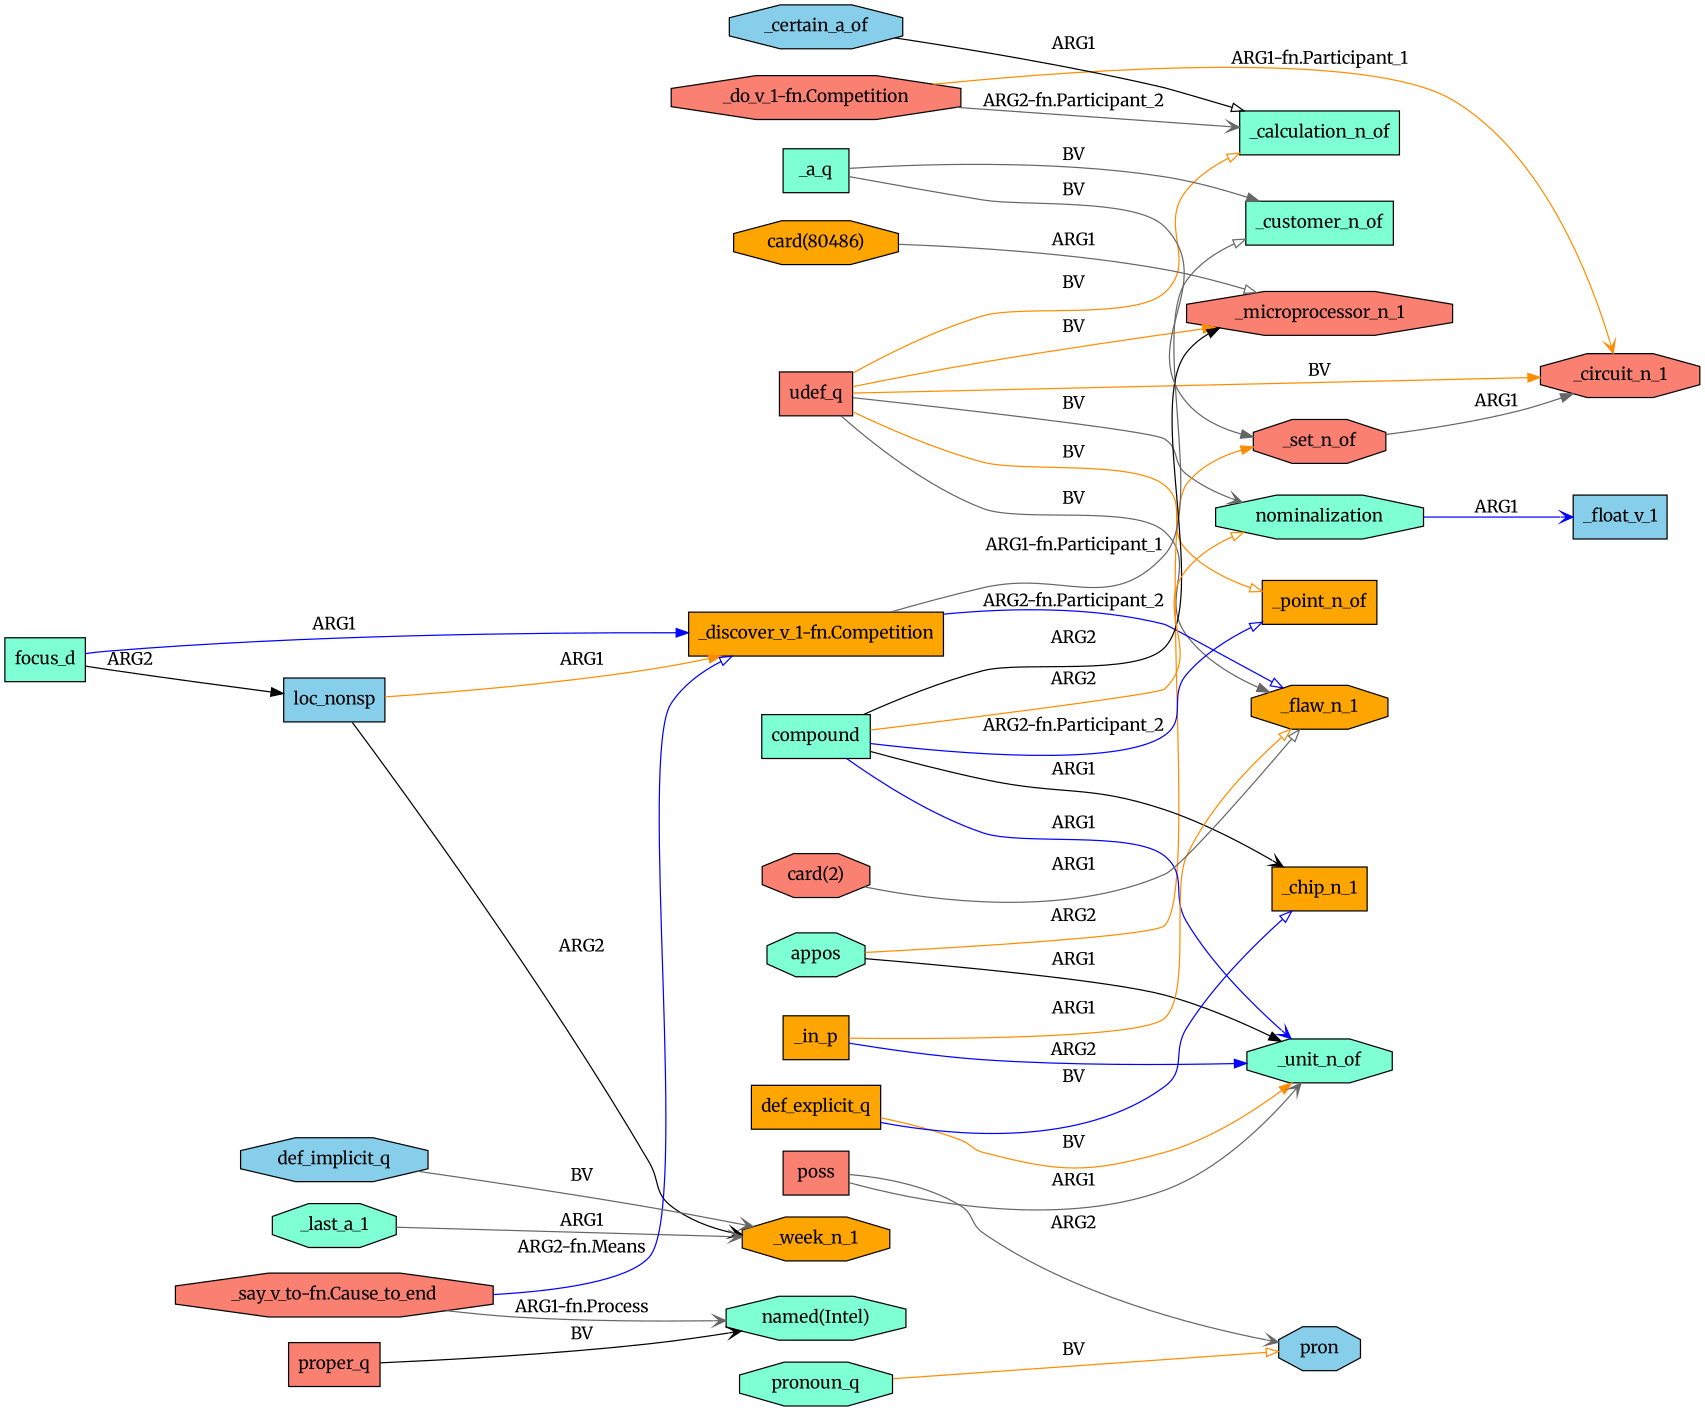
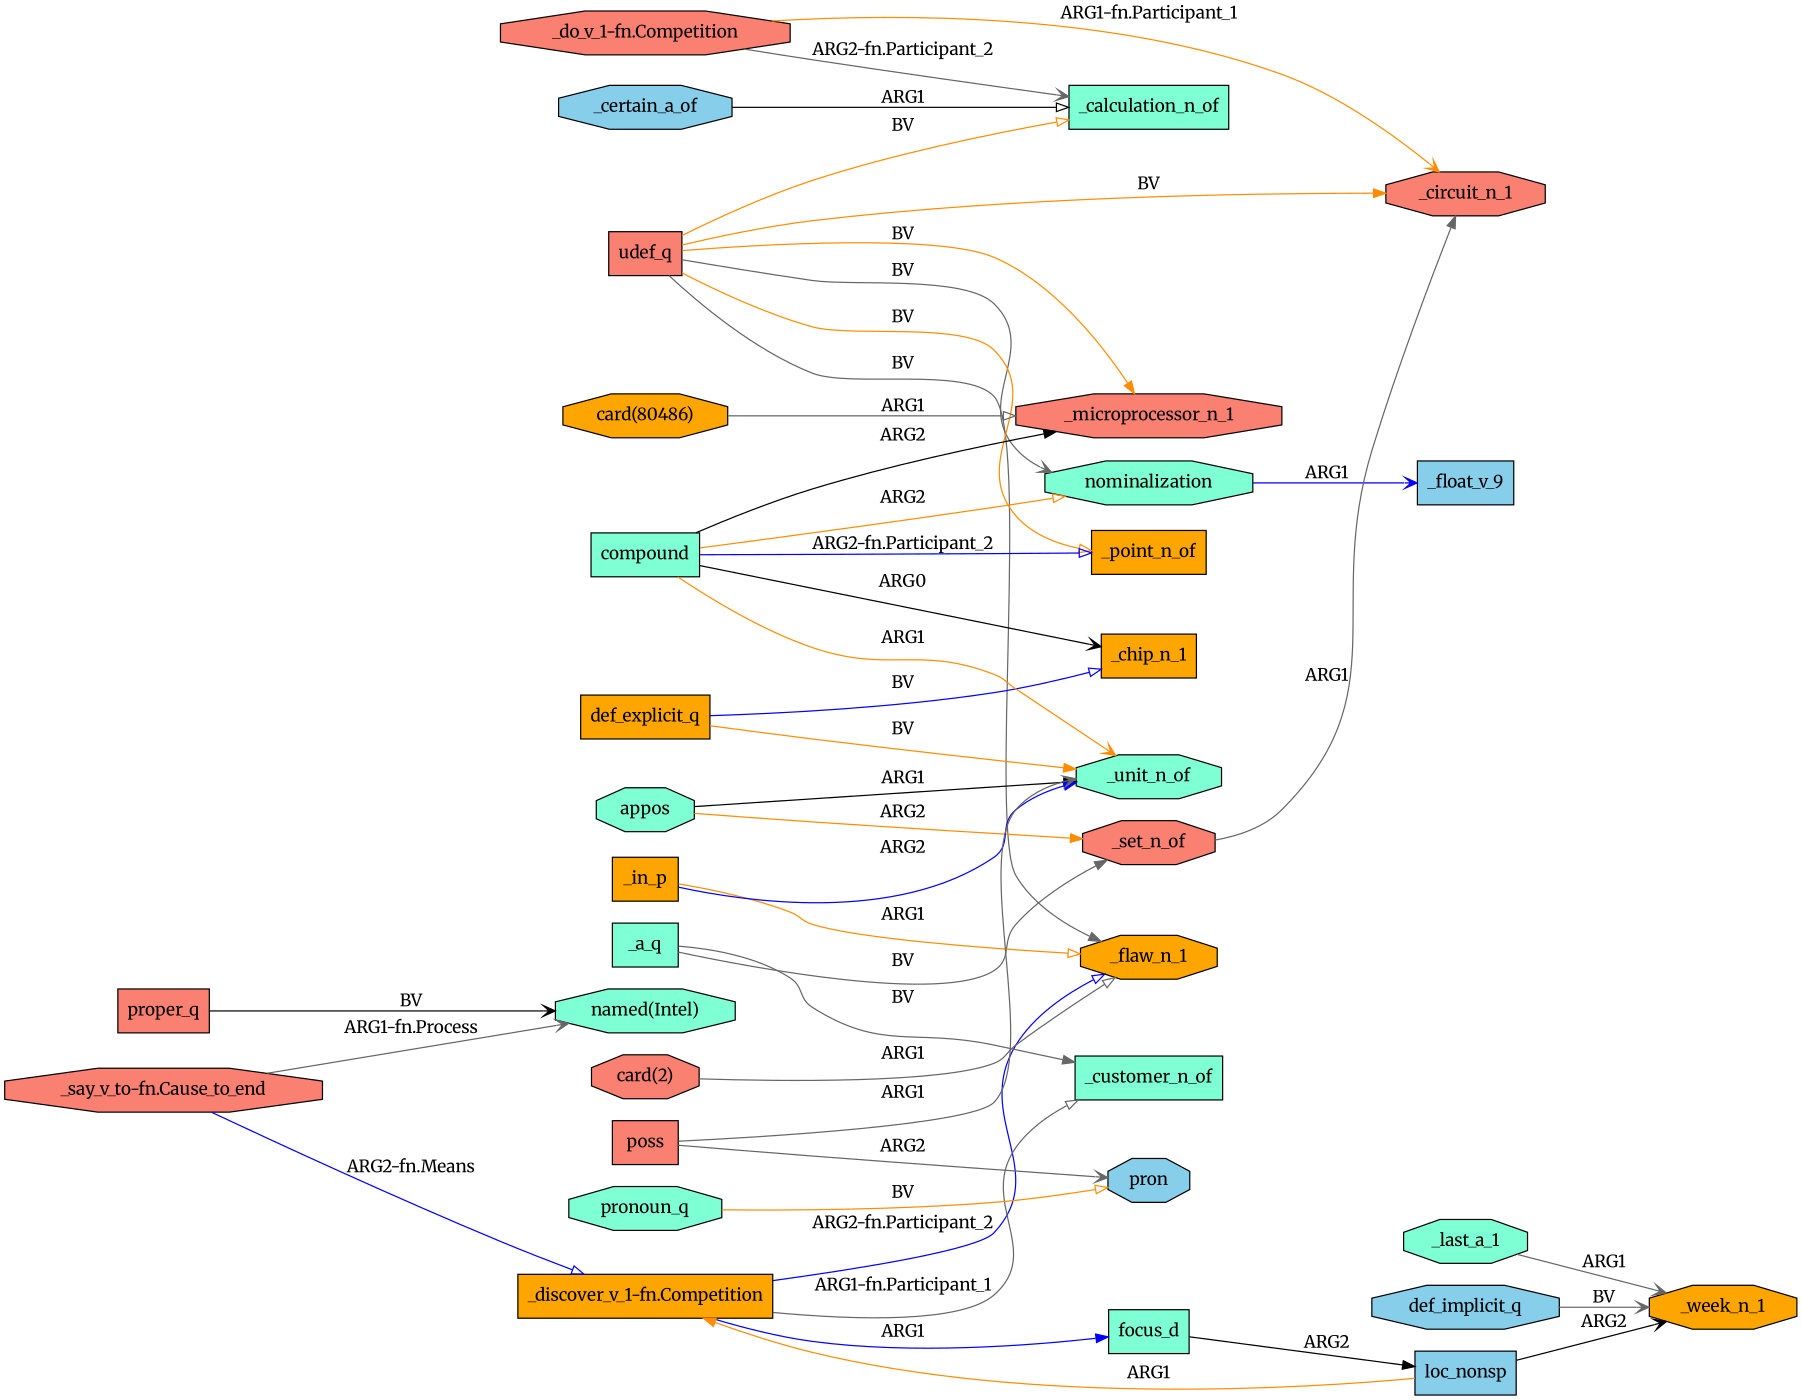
(1620, 517) -> (1466, 483)
(381, 637) -> (902, 1348)
(1074, 770) -> (903, 582)
(1105, 841) -> (894, 660)
